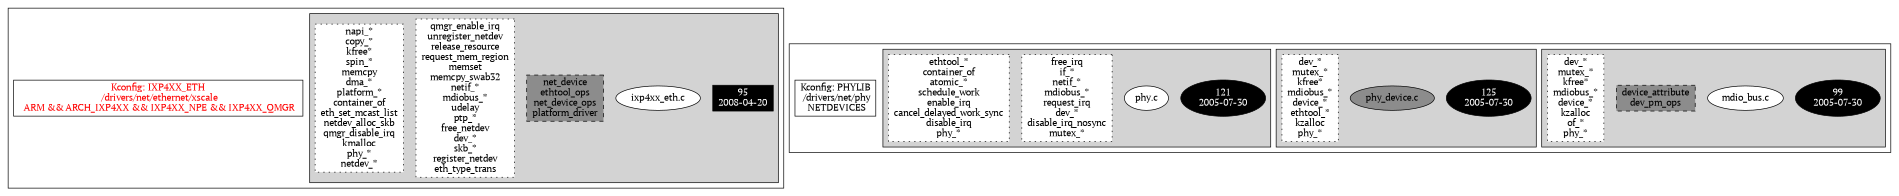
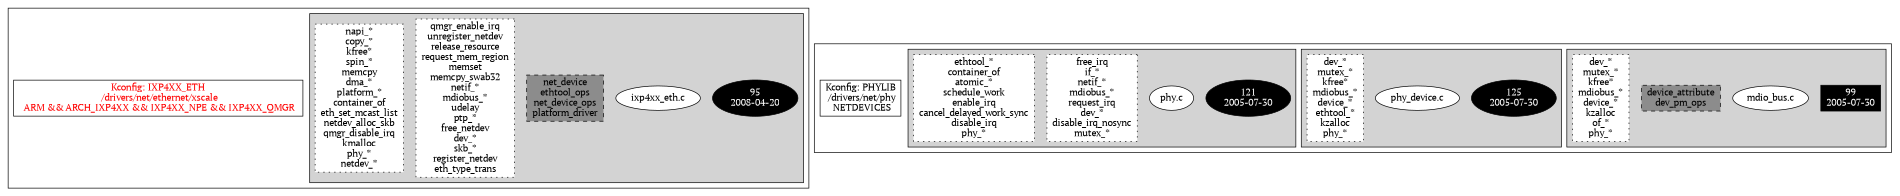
(743, 98) -> (755, 98)
(1392, 98) -> (1417, 98)
(1838, 98) -> (1851, 98)
